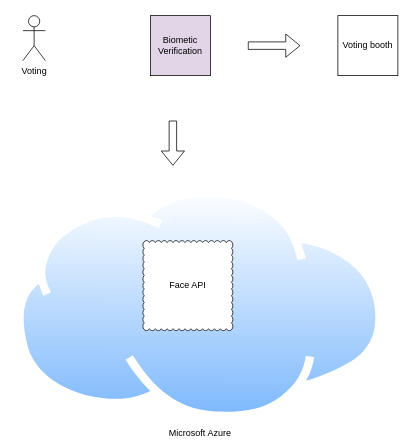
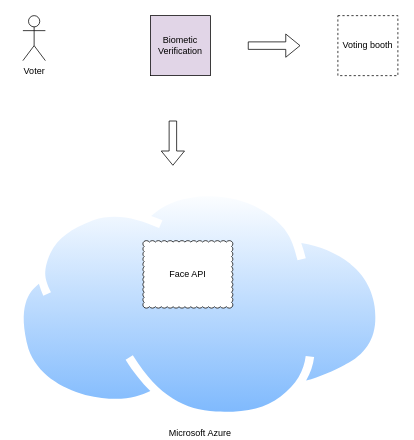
(368, 45) -> (368, 45)
(35, 71) -> (35, 71)
(188, 285) -> (188, 274)
